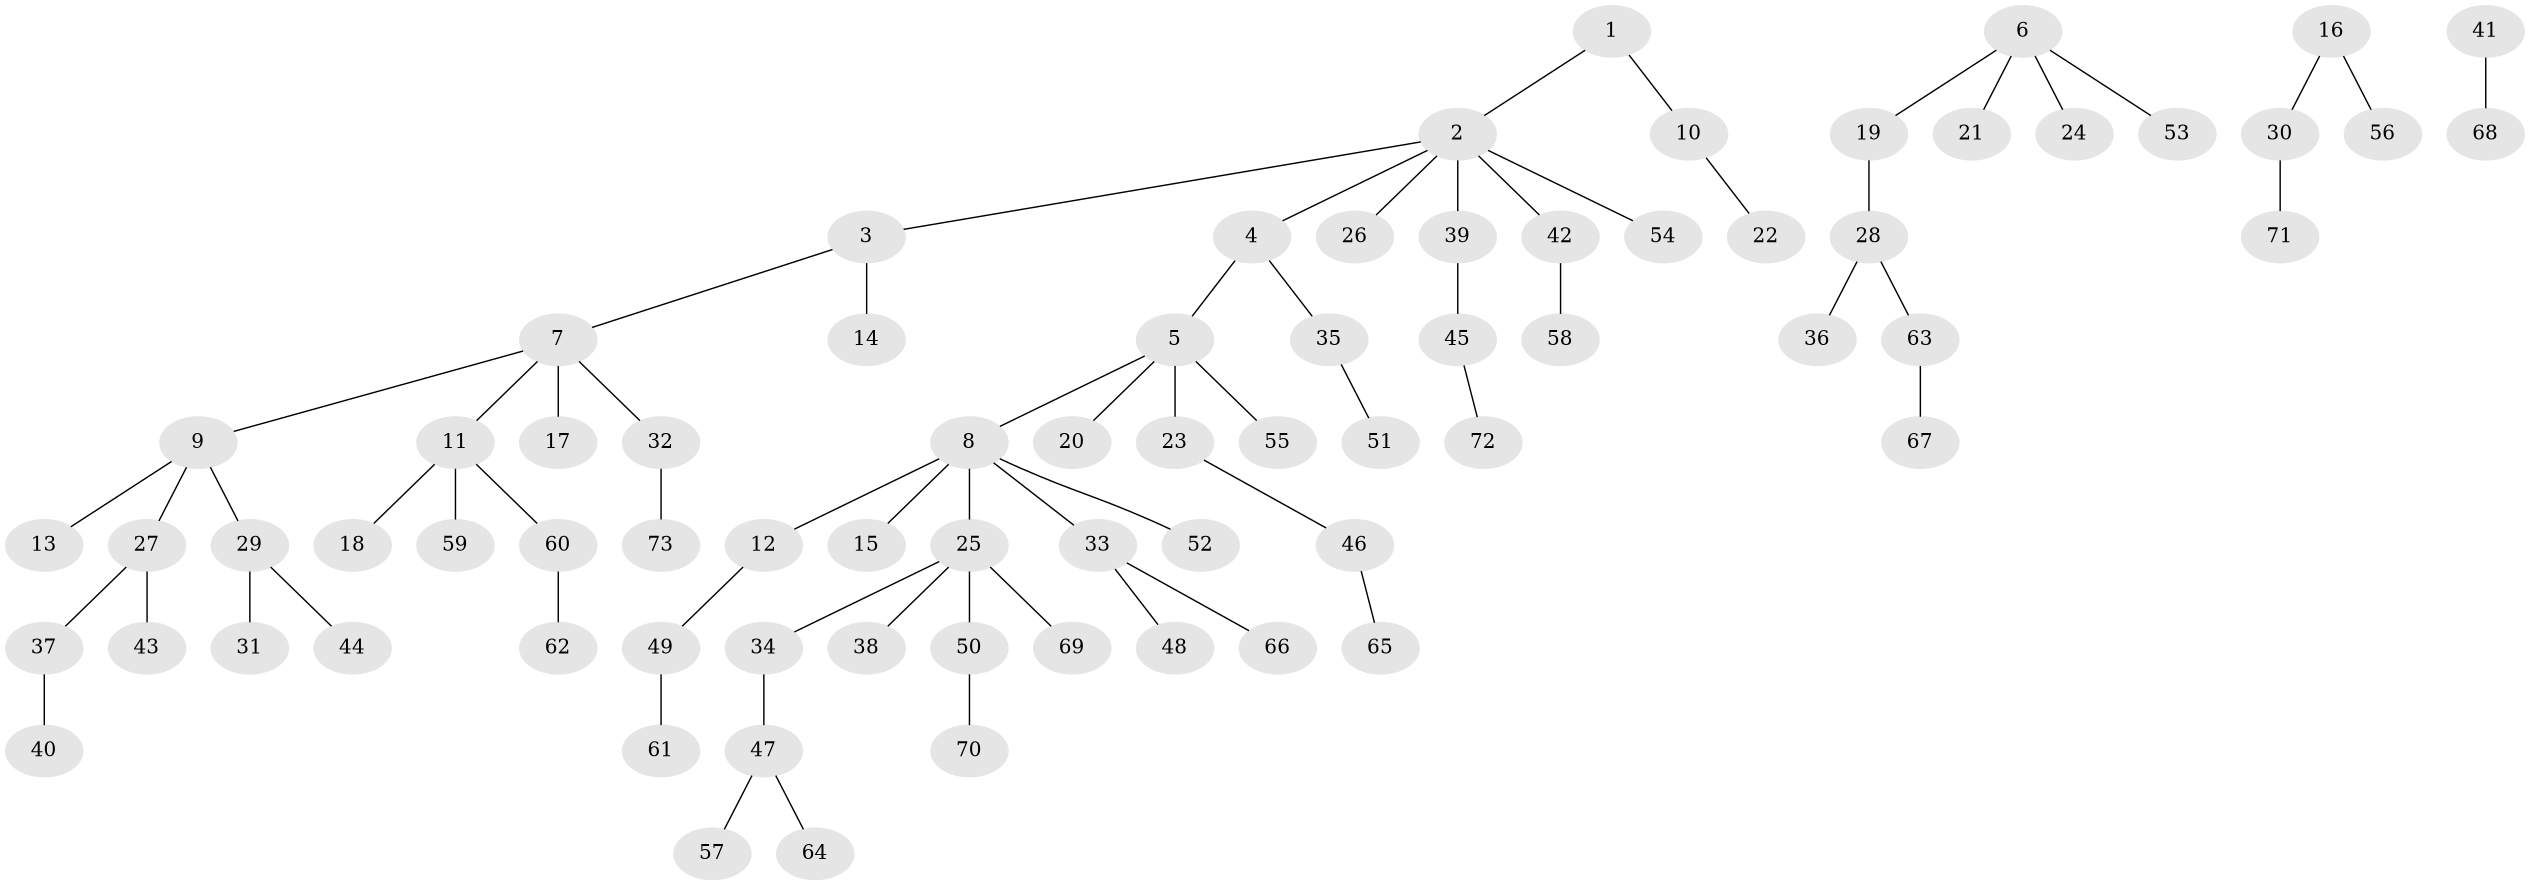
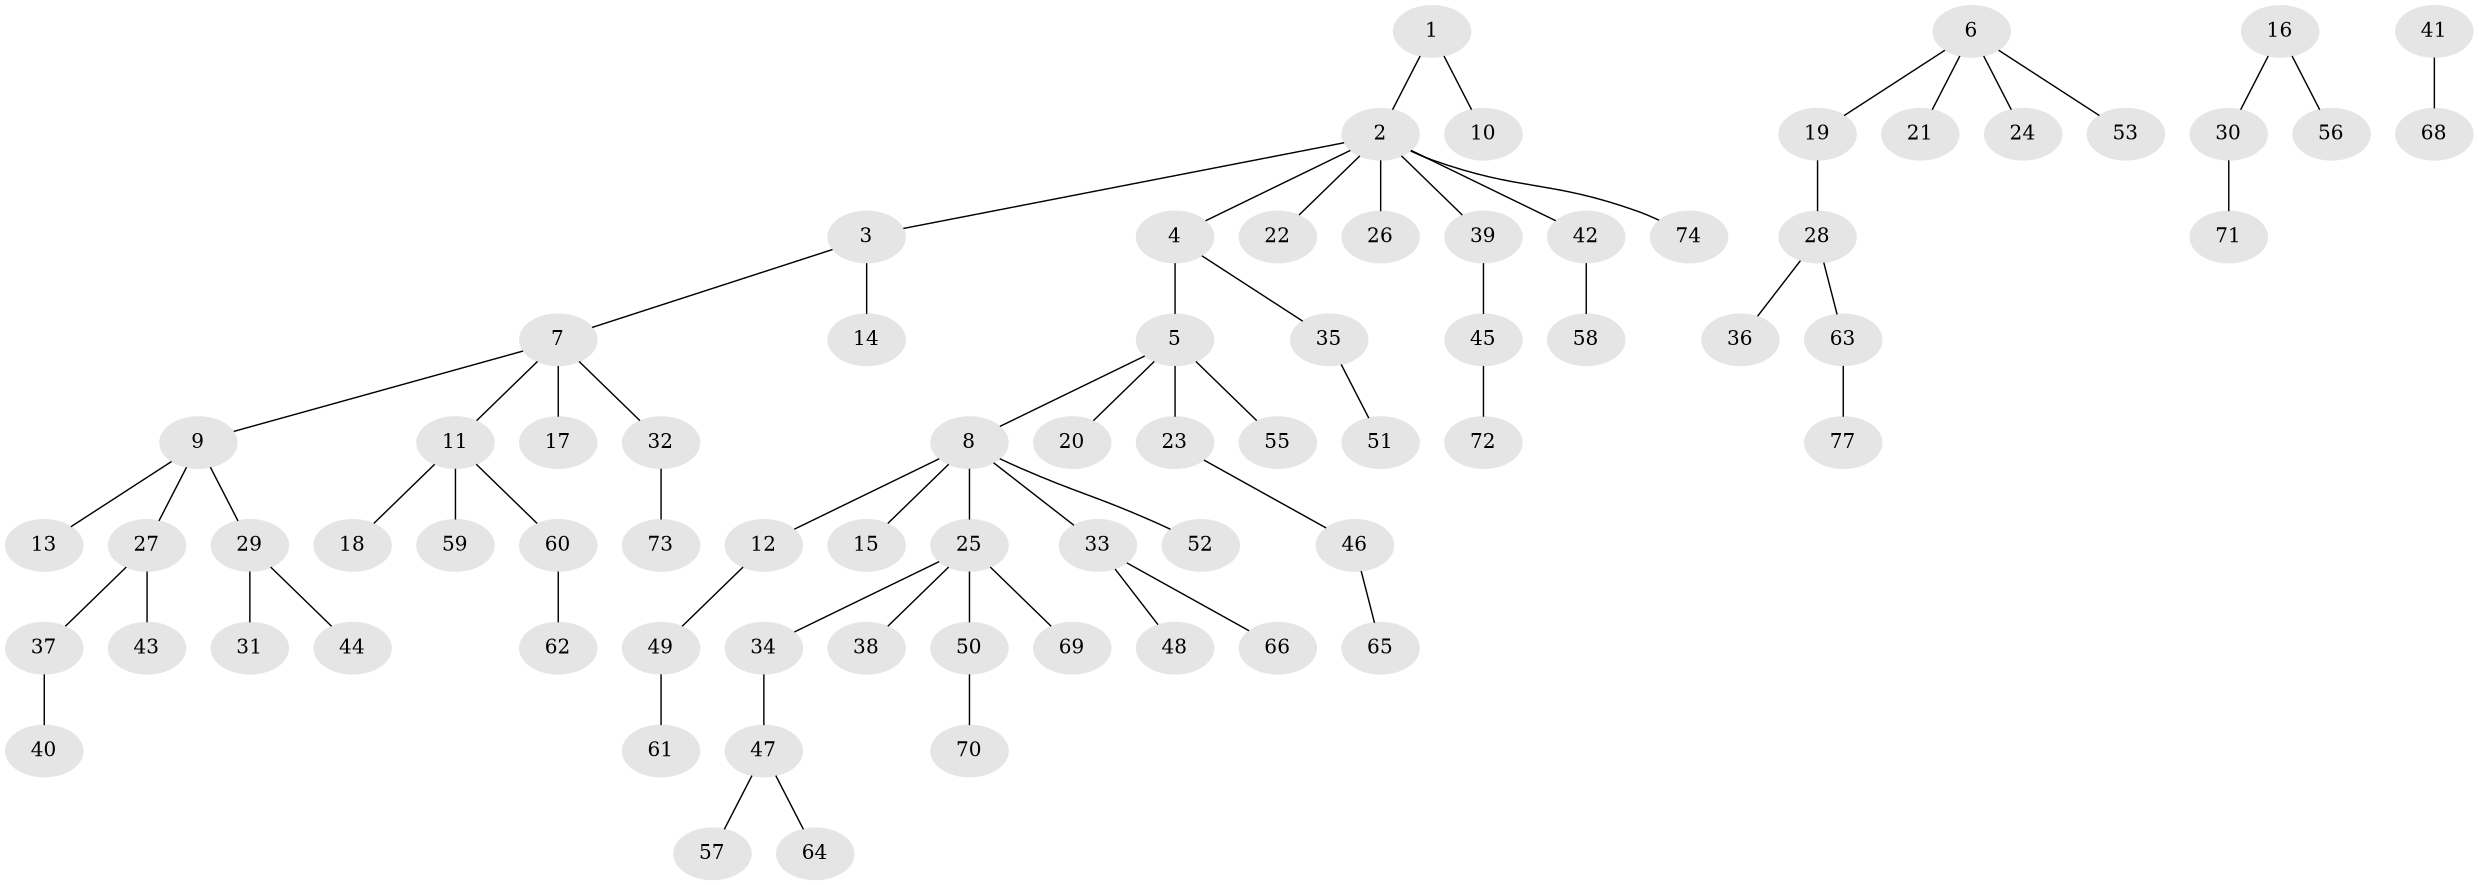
(1728, 186) -> (1329, 185)
(1663, 237) -> (1689, 237)
(1920, 443) -> (1843, 443)
